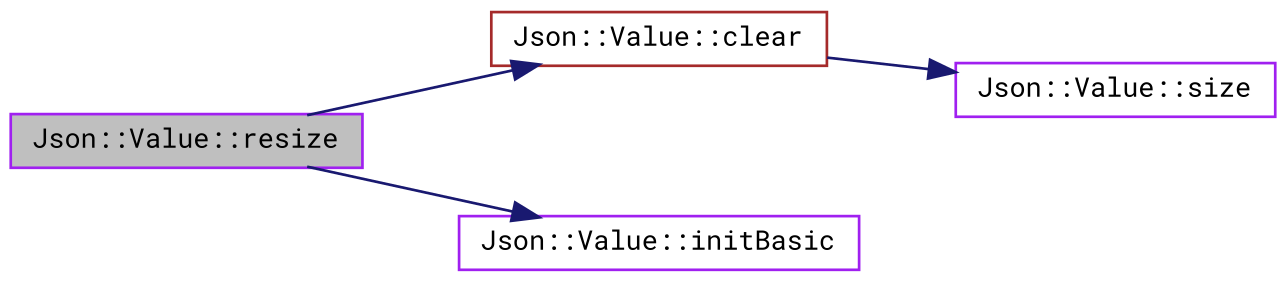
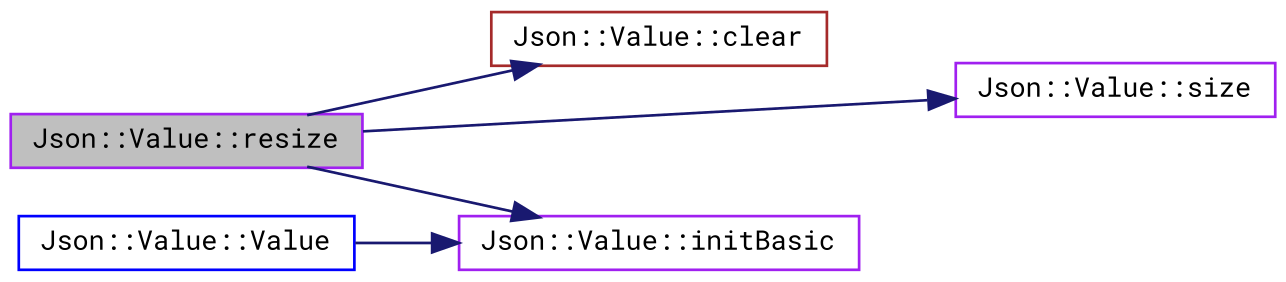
(878, 63) -> (645, 116)
none -> (187, 243)
